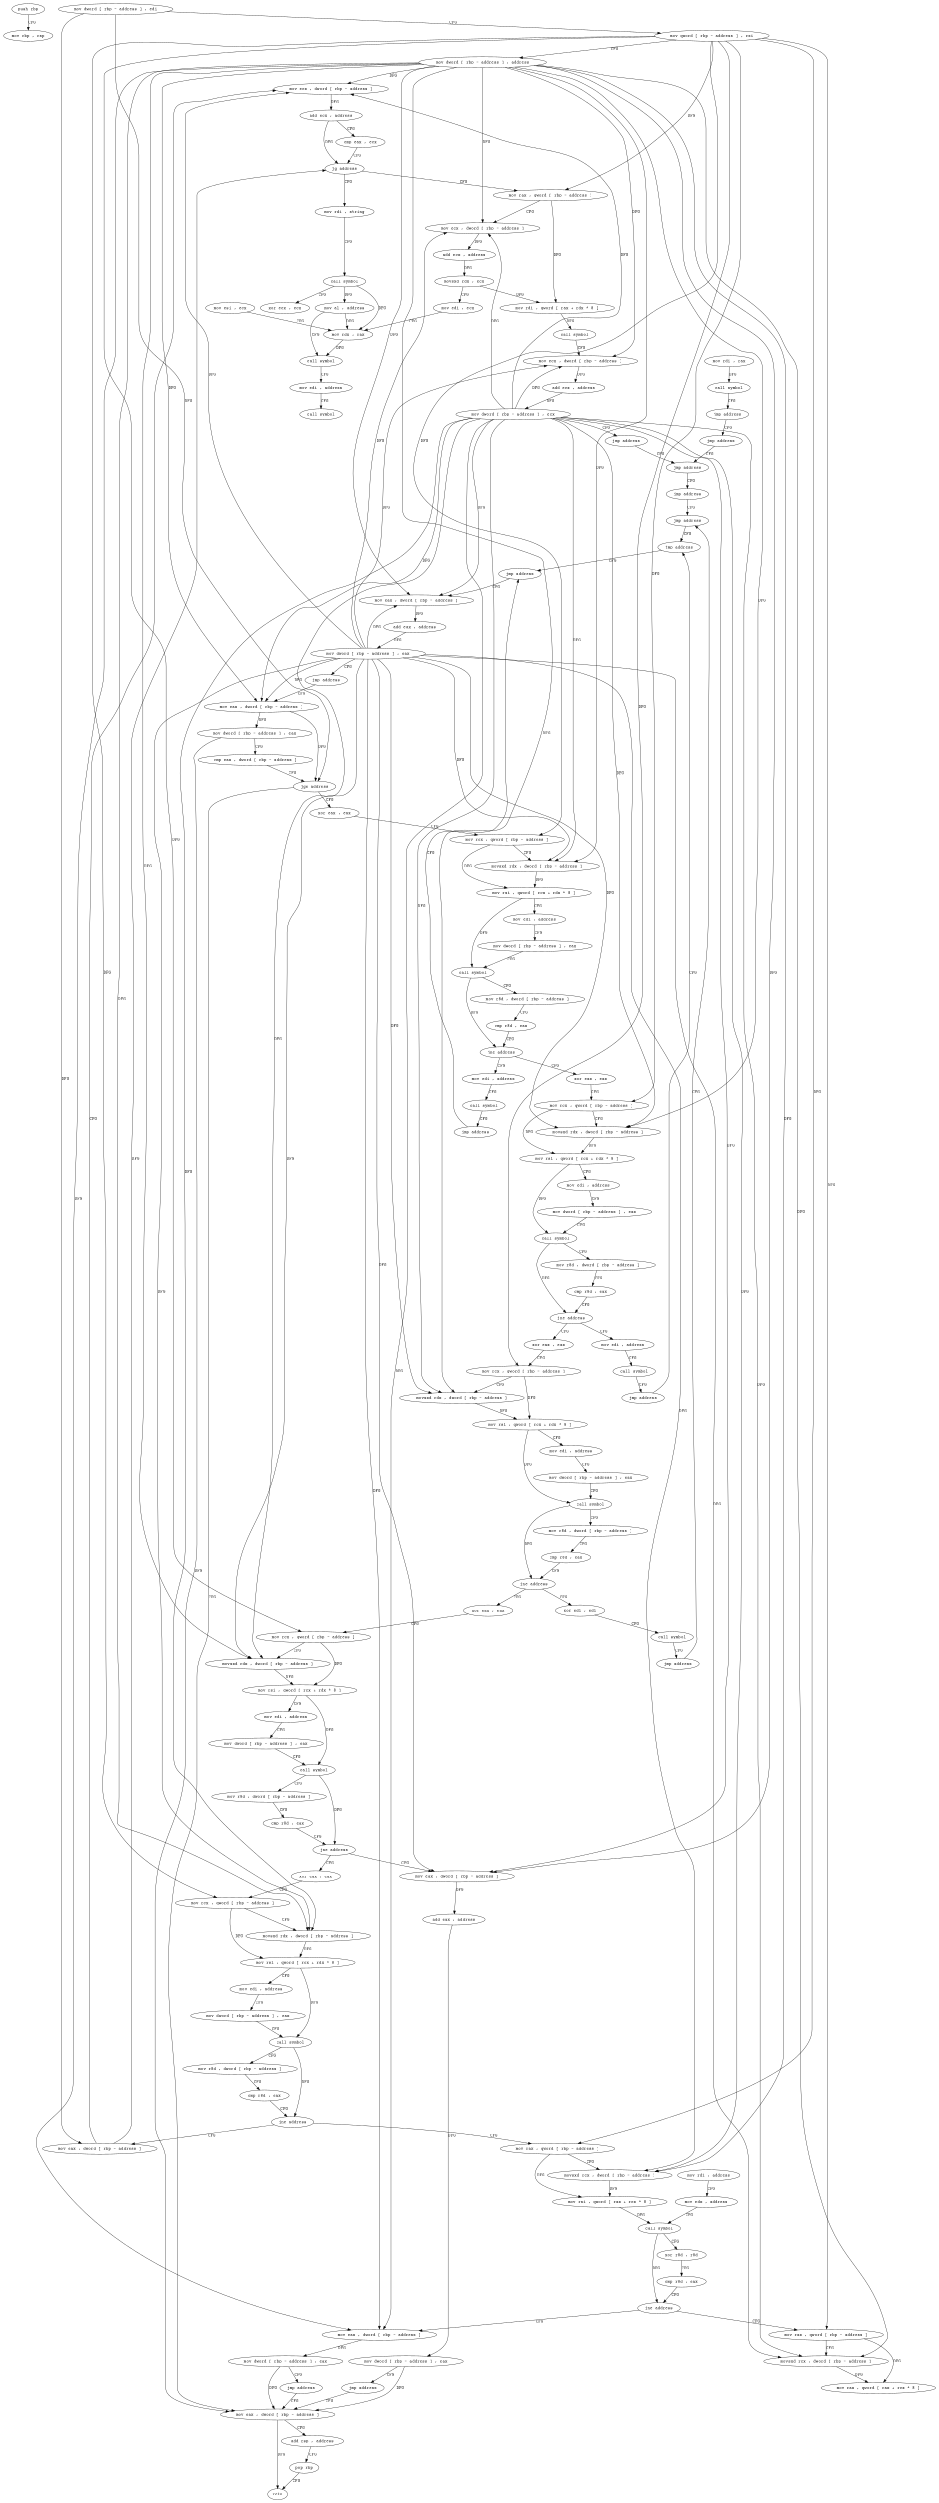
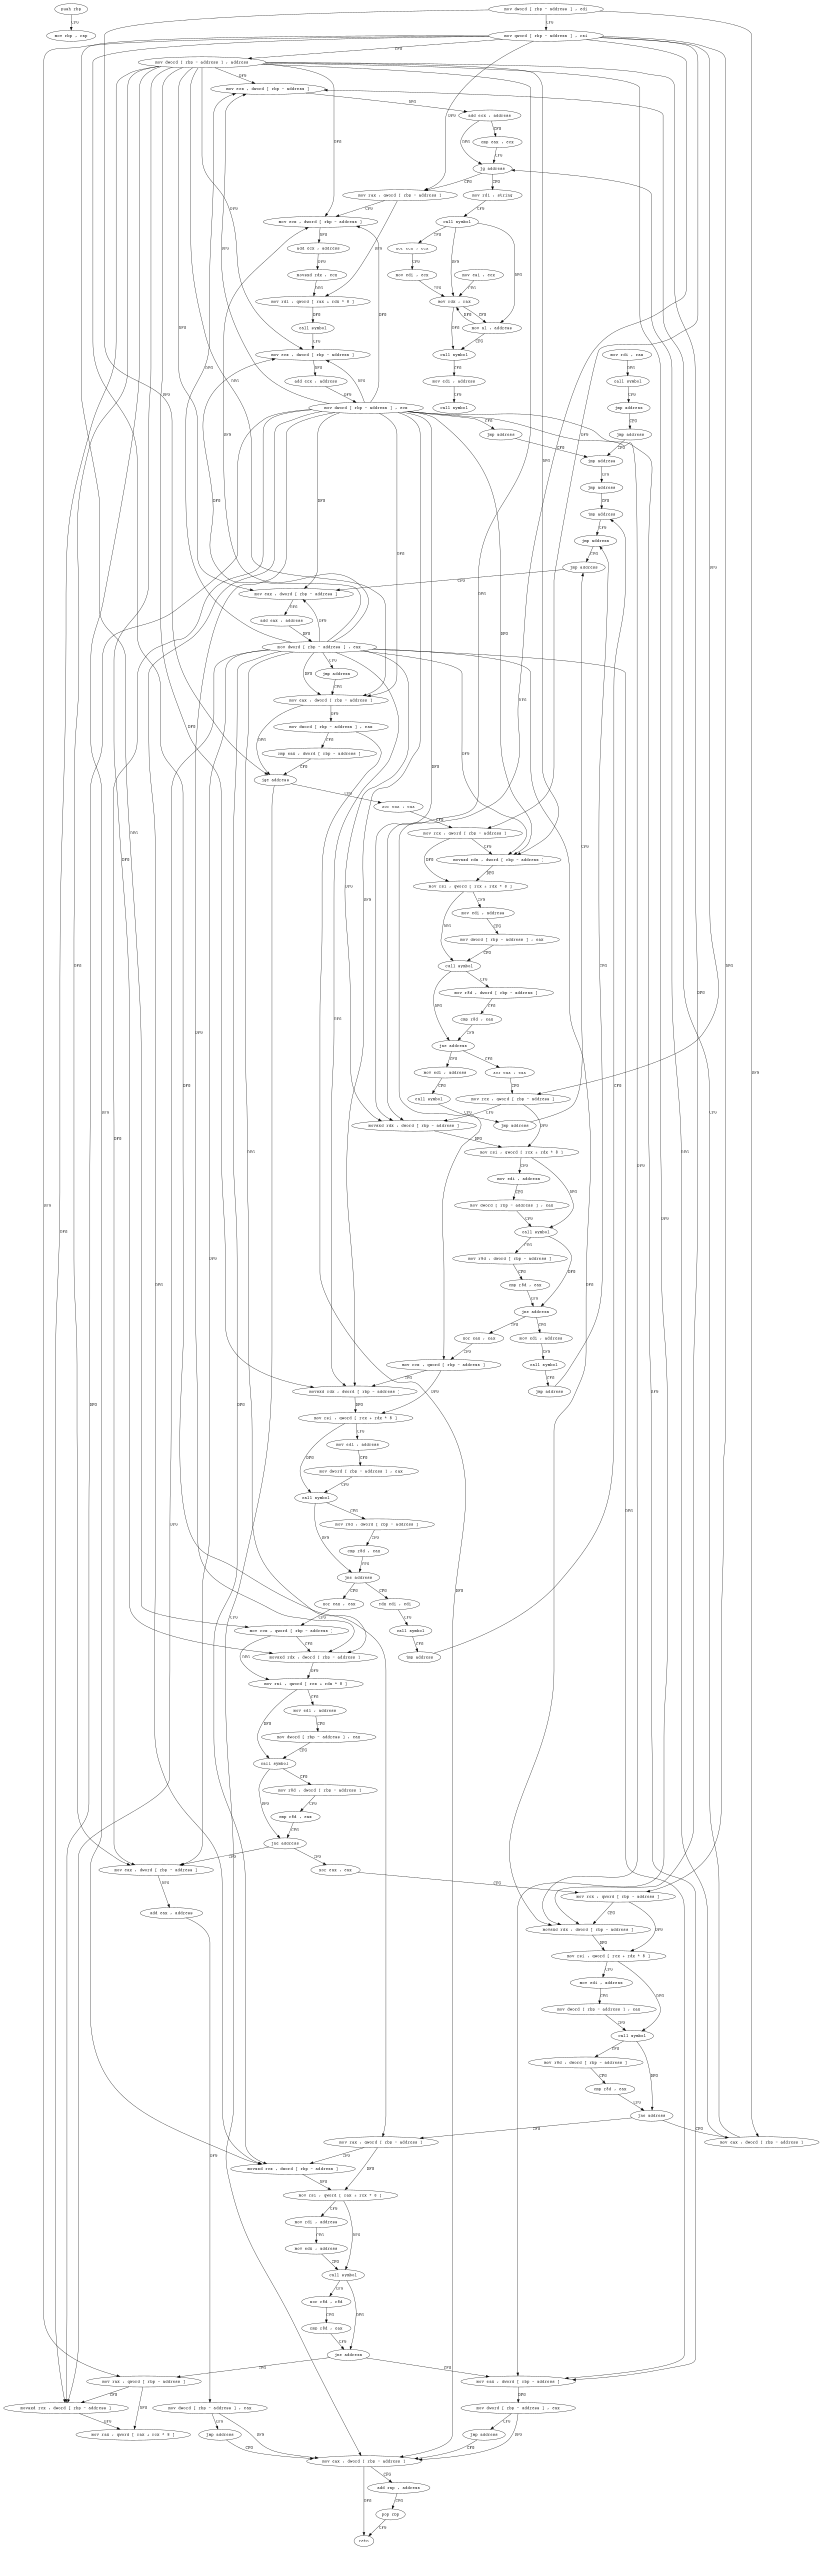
(461, 293) -> (412, 260)
none -> (474, 313)
(580, 1611) -> (395, 1604)
none -> (329, 2208)
